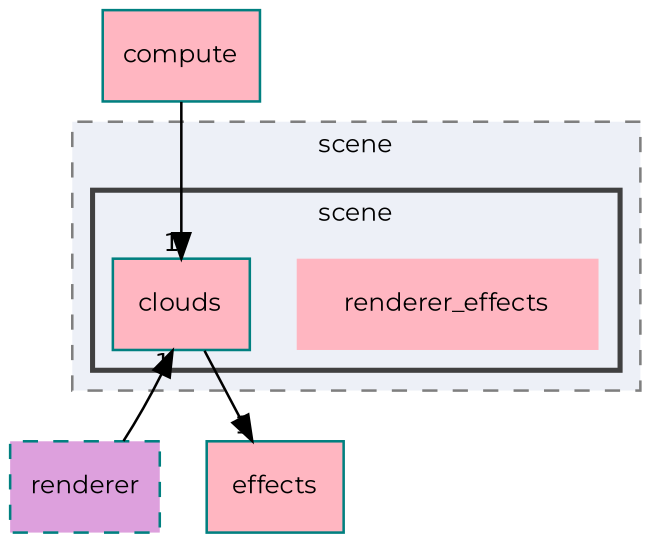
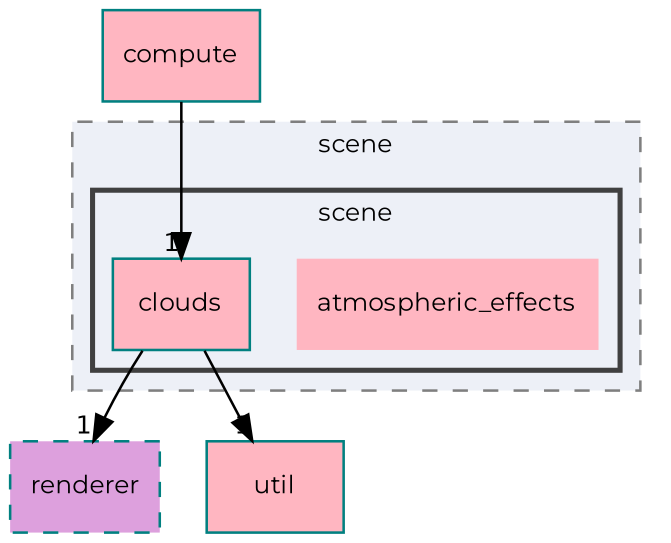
(448, 304) -> (448, 304)
(143, 408) -> (123, 384)
(275, 487) -> (275, 487)
